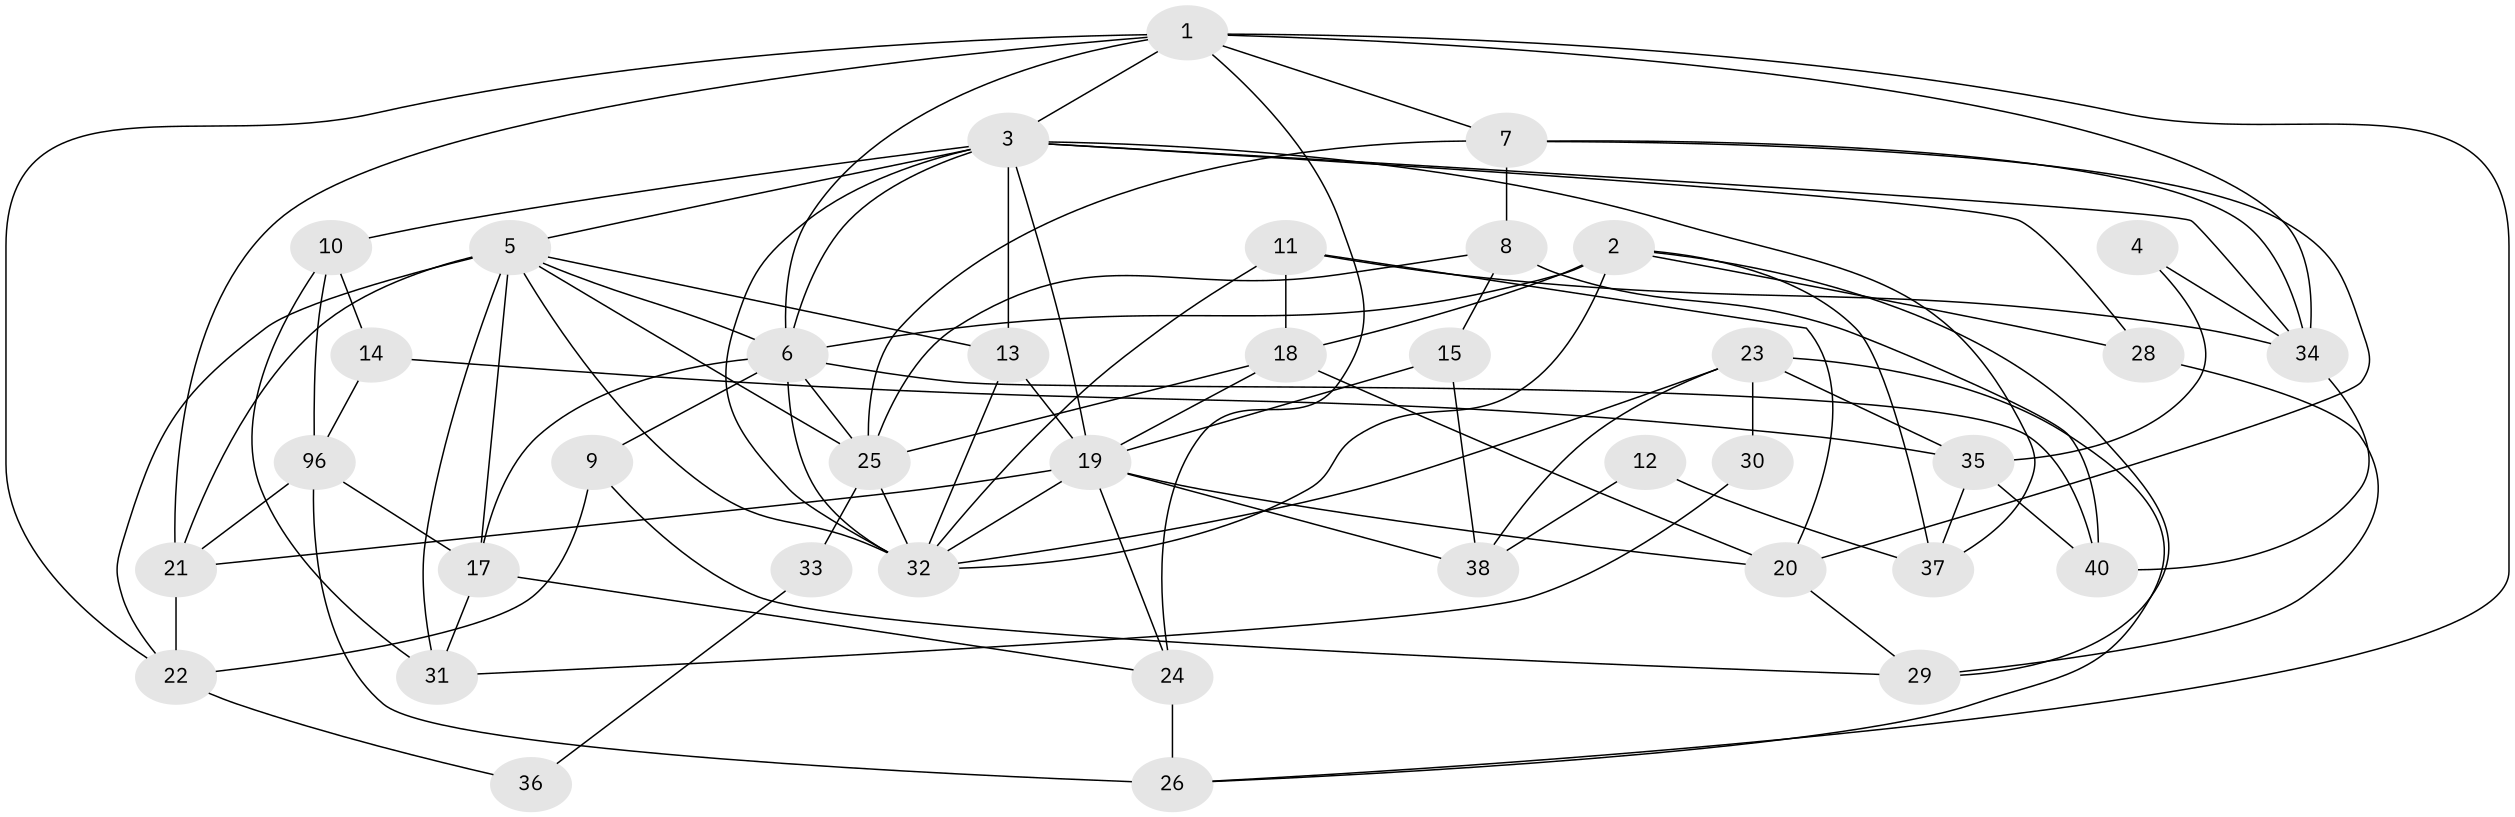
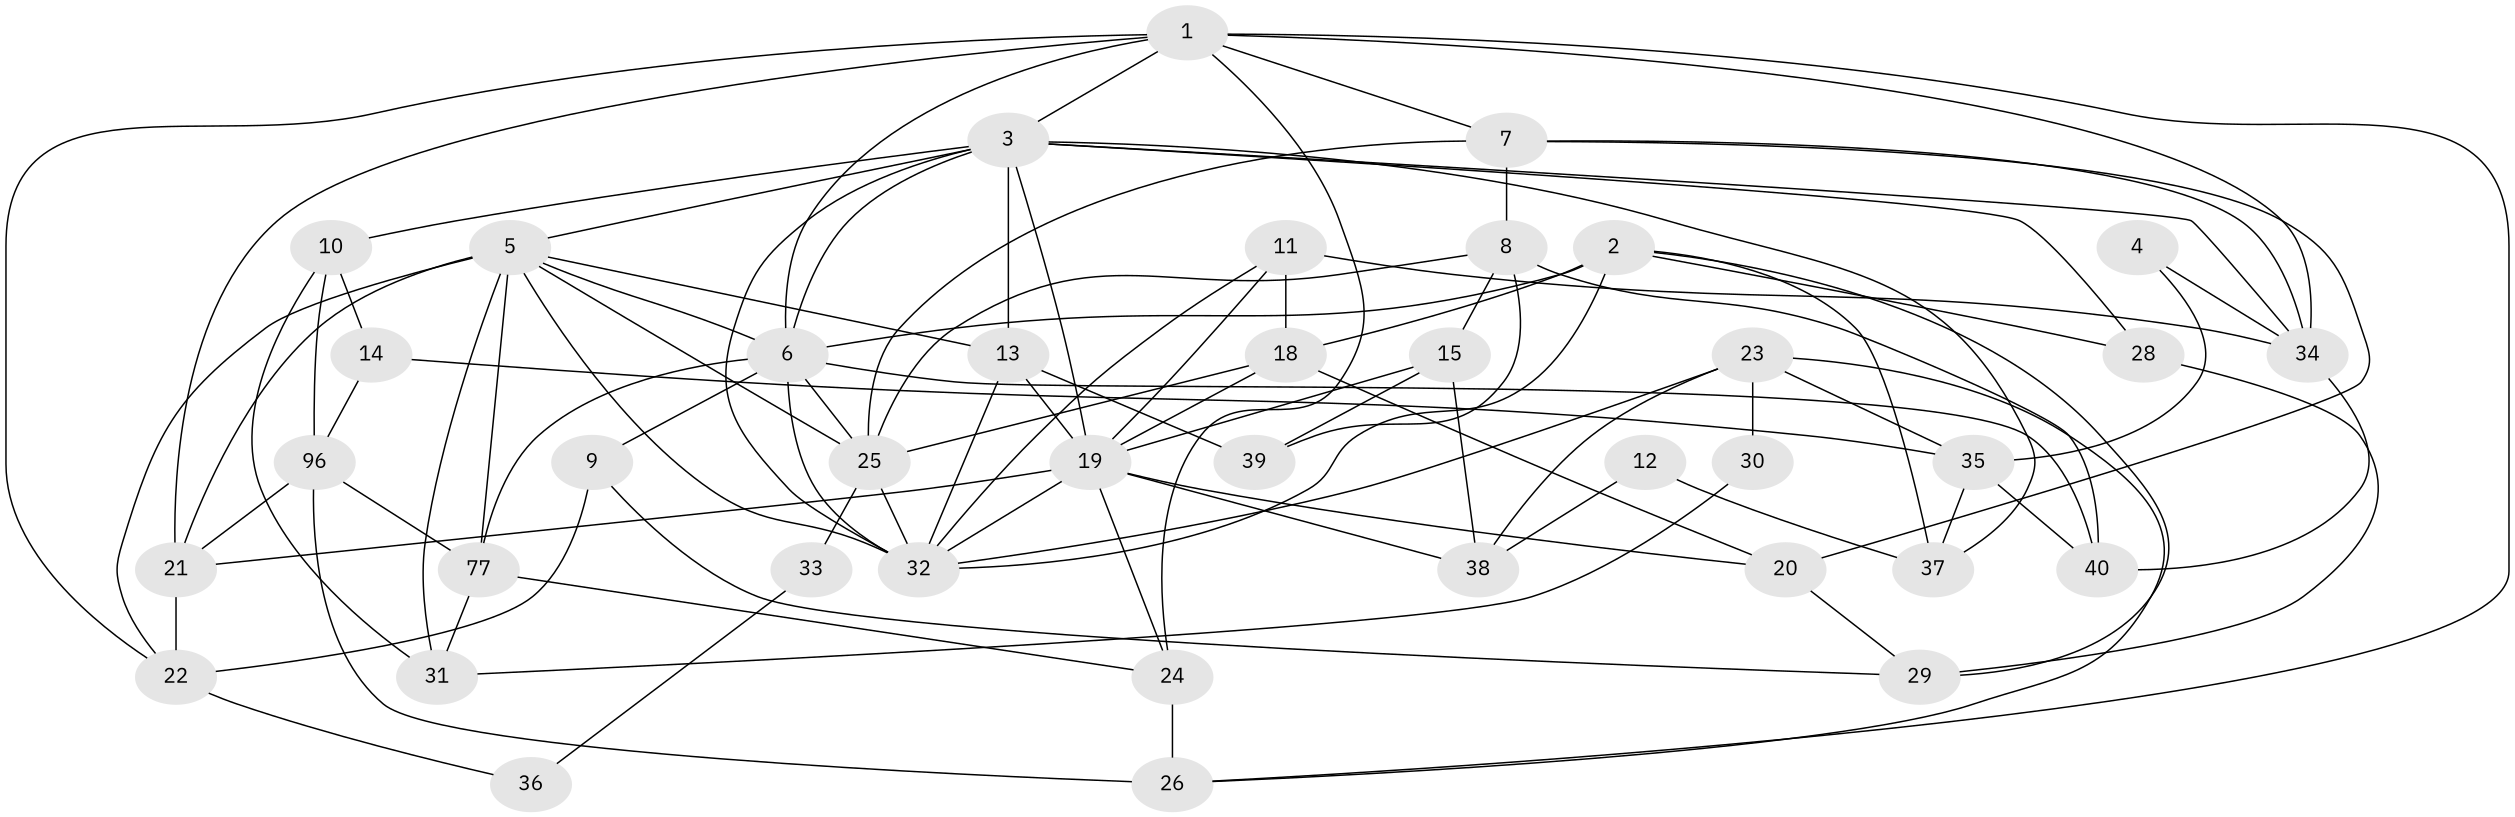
(1678, 309) -> (1191, 357)
none -> (1254, 462)
(479, 570) -> (479, 570)
